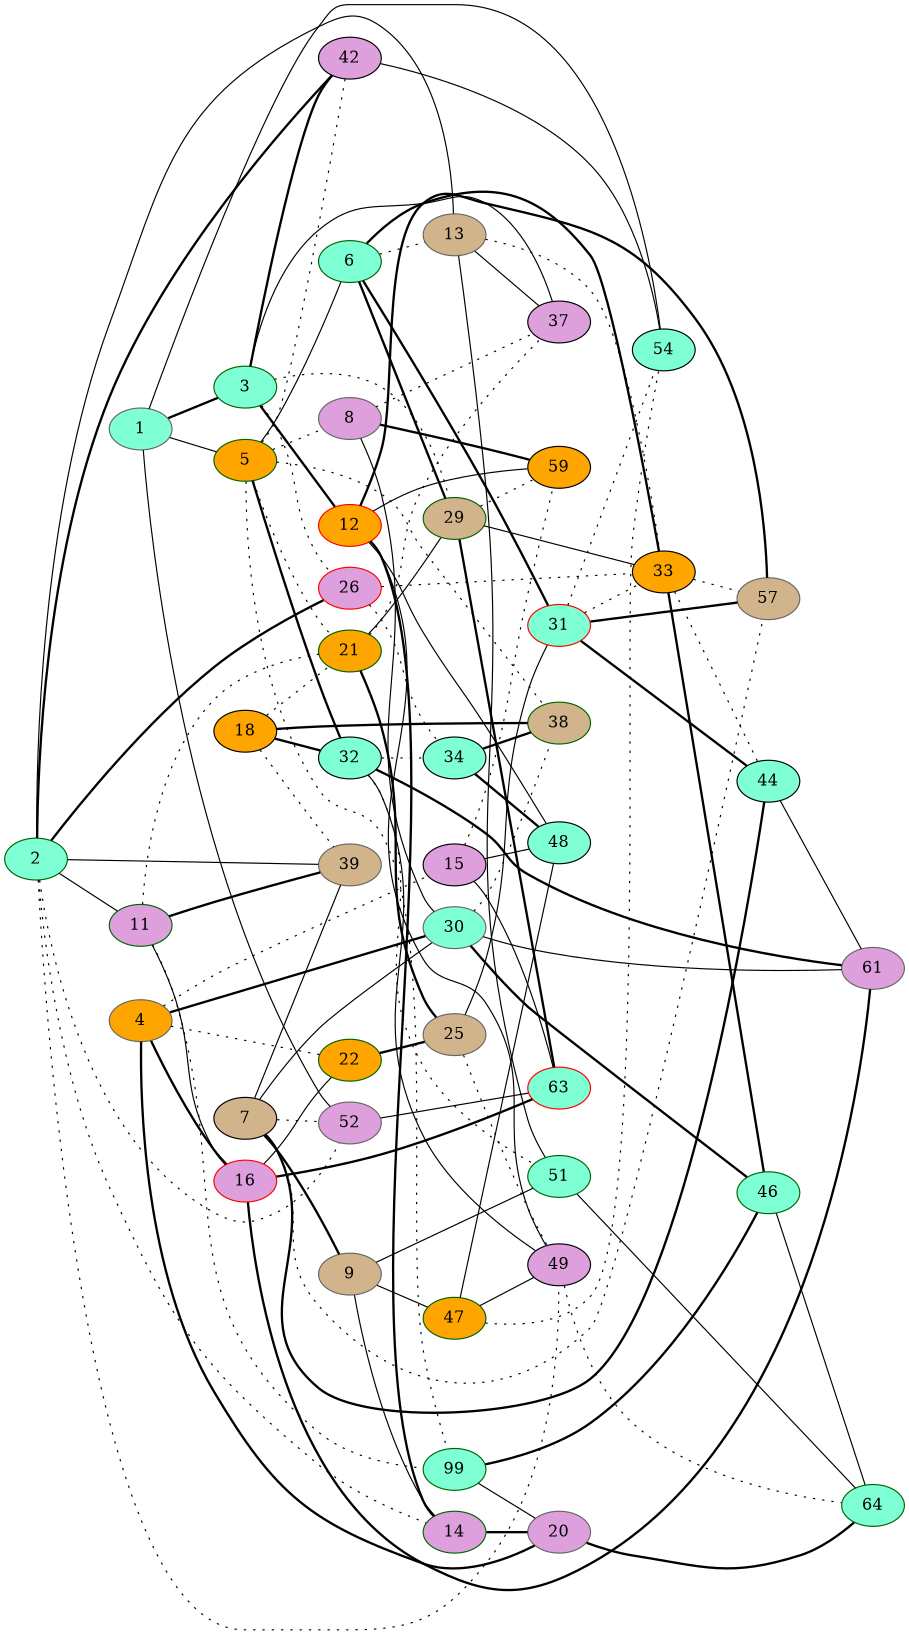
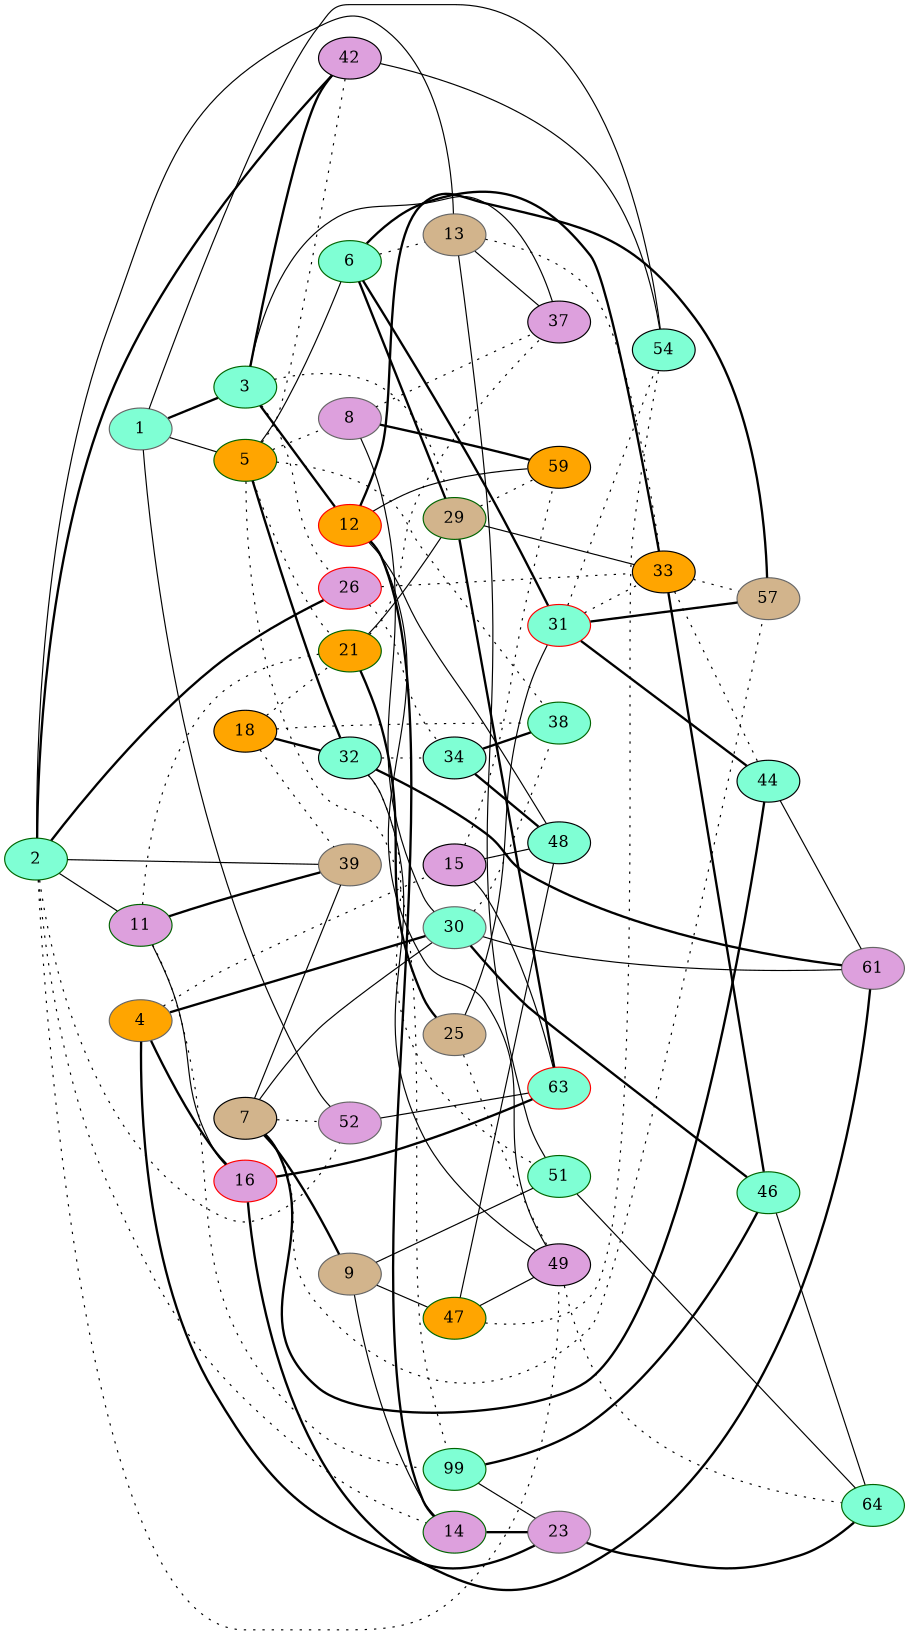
(559, 723) -> (559, 723)
(371, 725) -> (371, 725)
(350, 1060) -> none
(559, 1532) -> (559, 1532)
